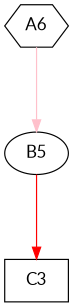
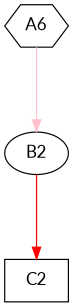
(37, 153) -> (37, 153)
(37, 281) -> (37, 281)
